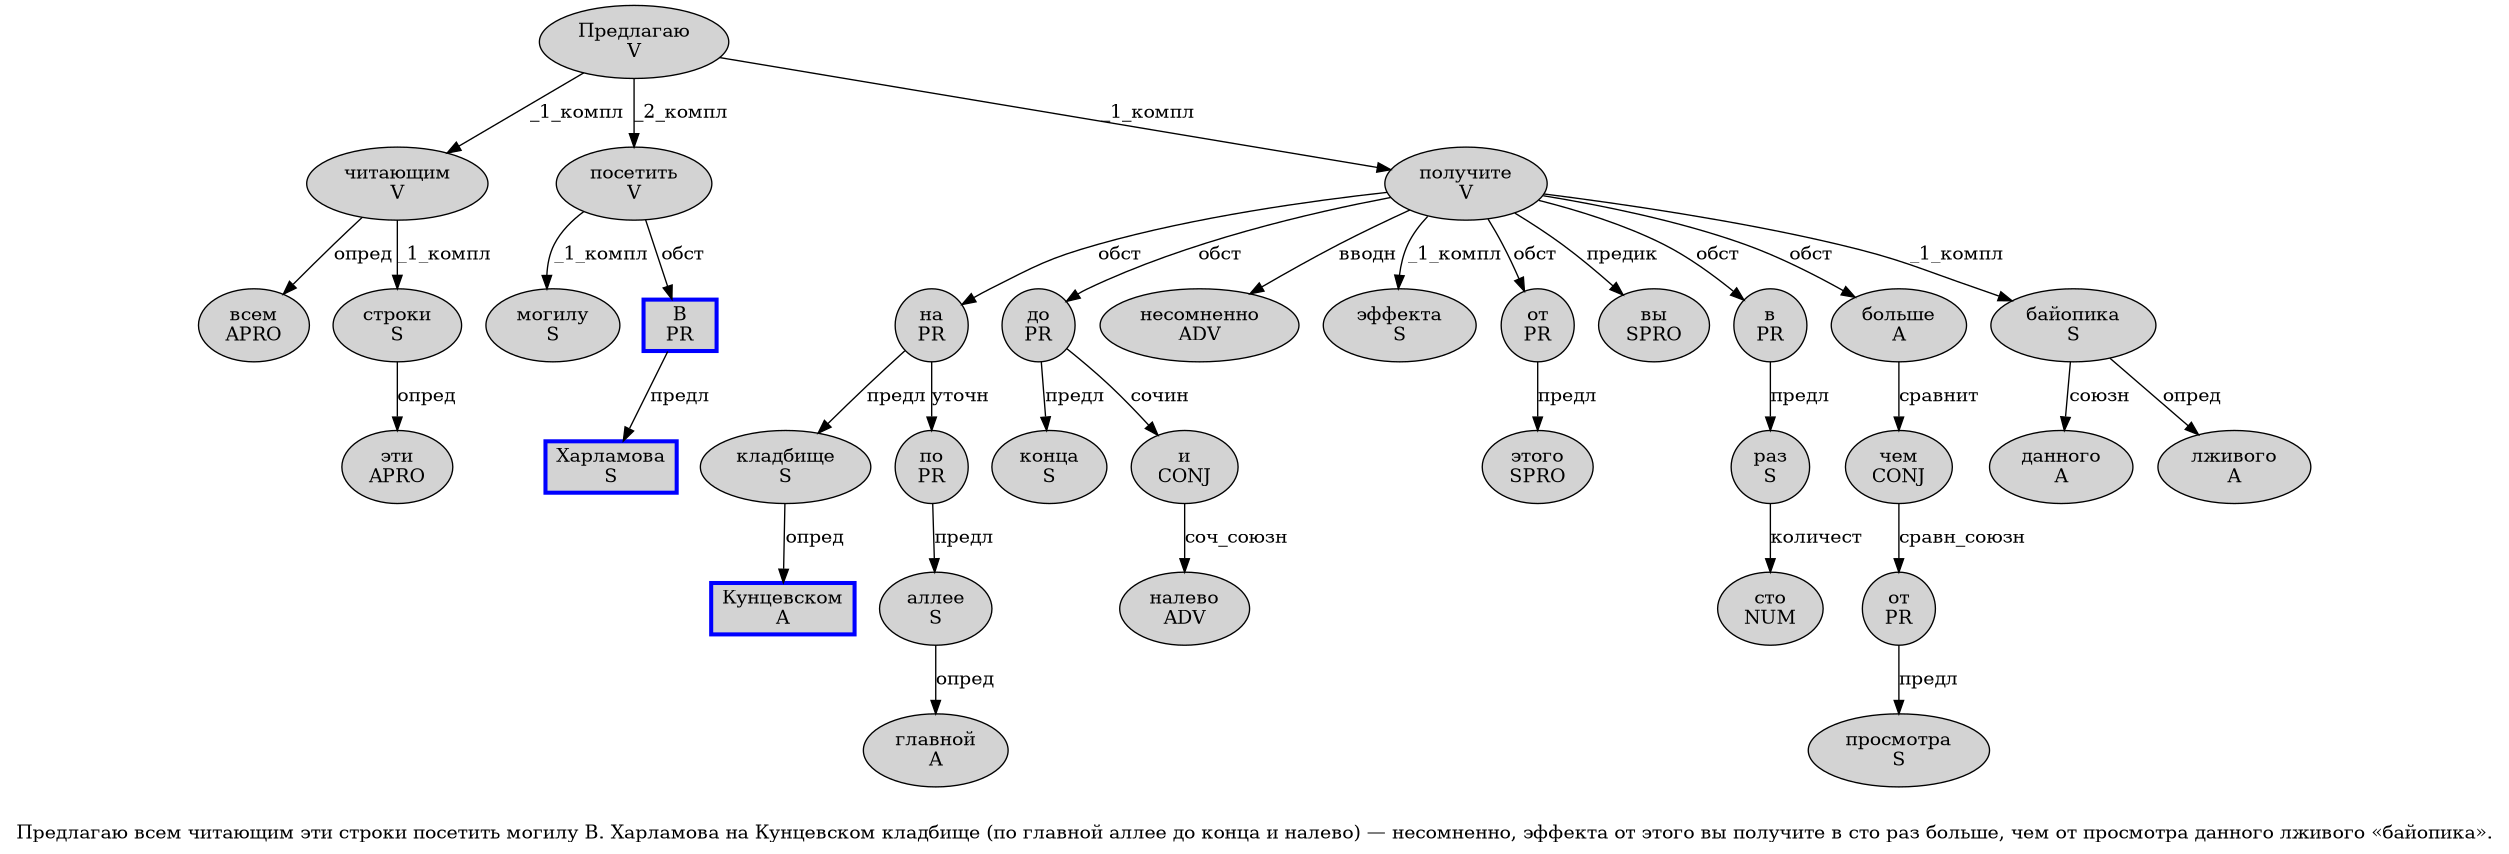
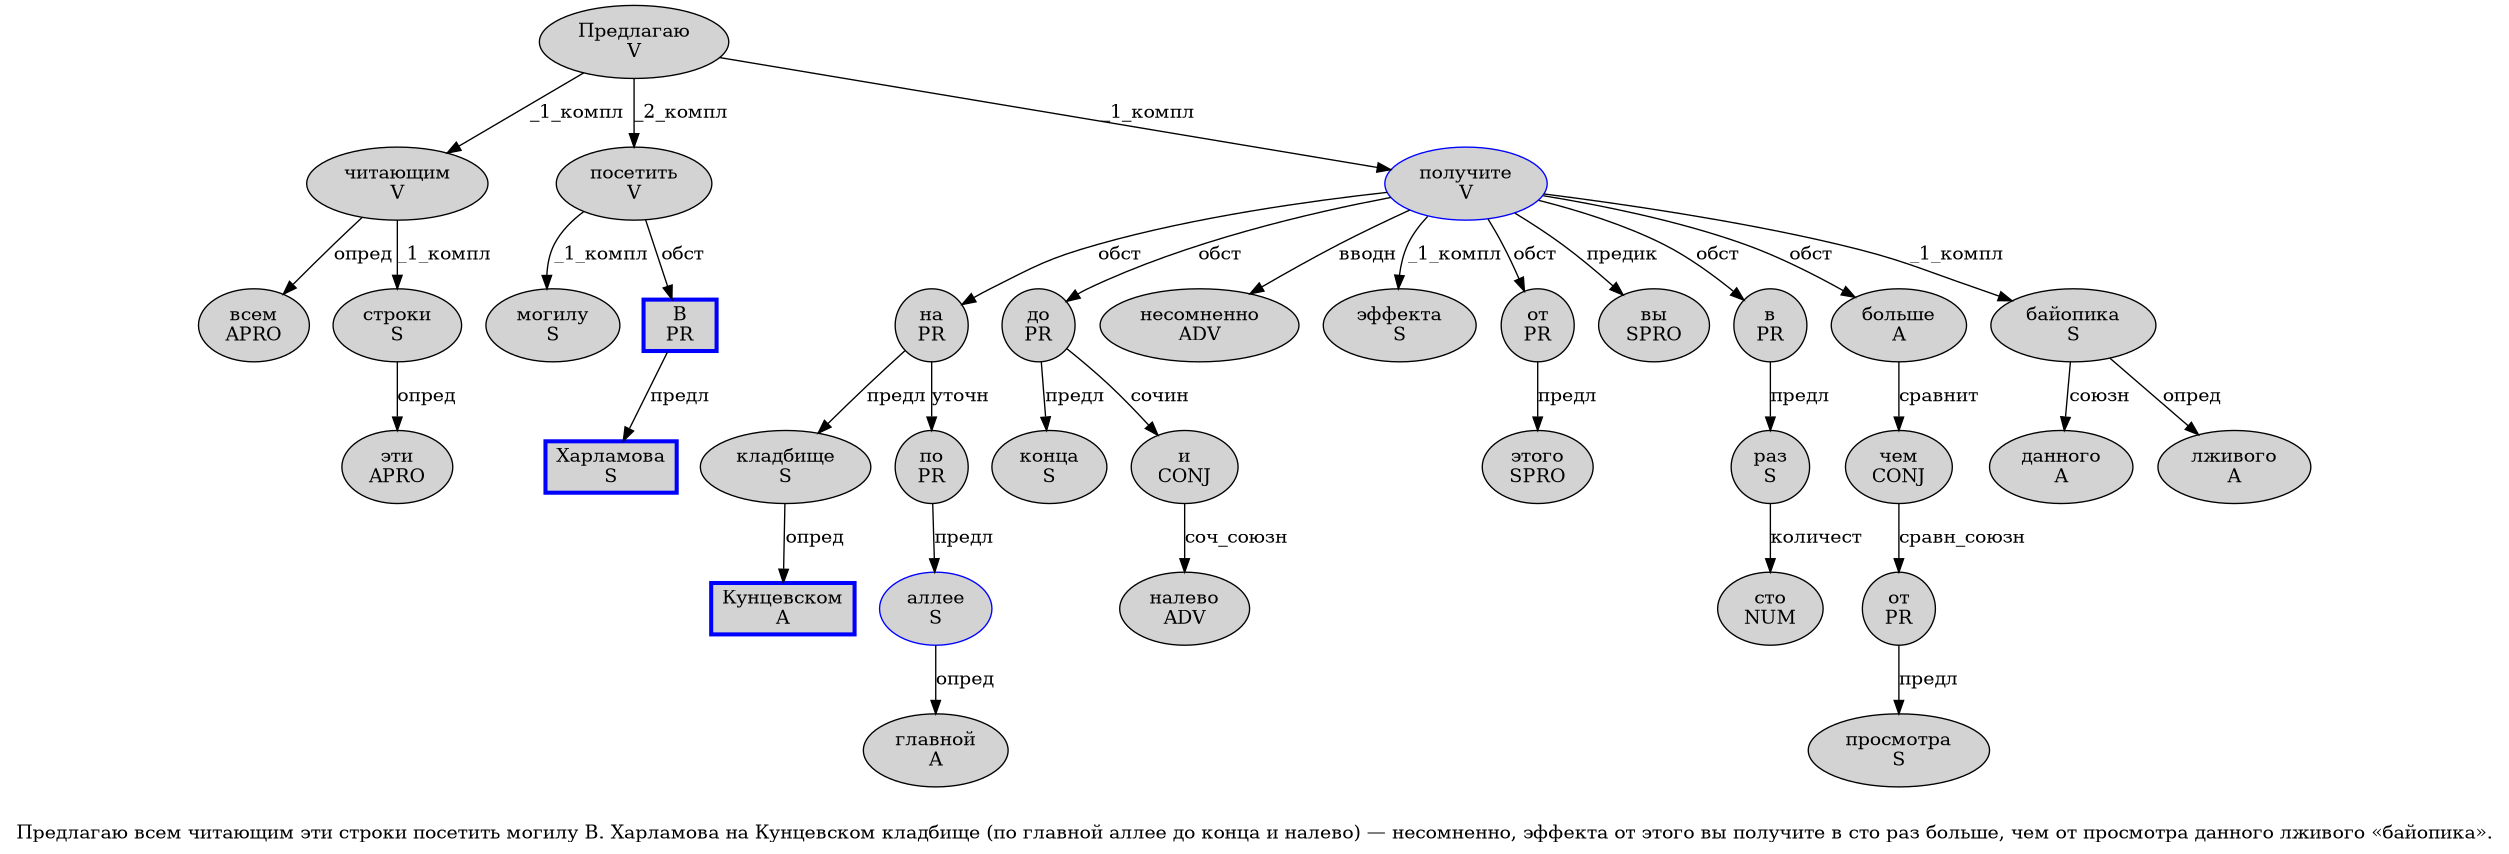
(1466, 184) -> (1466, 184)
(936, 609) -> (936, 609)
